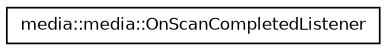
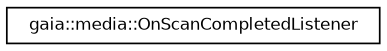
(193, 26) -> (193, 26)
